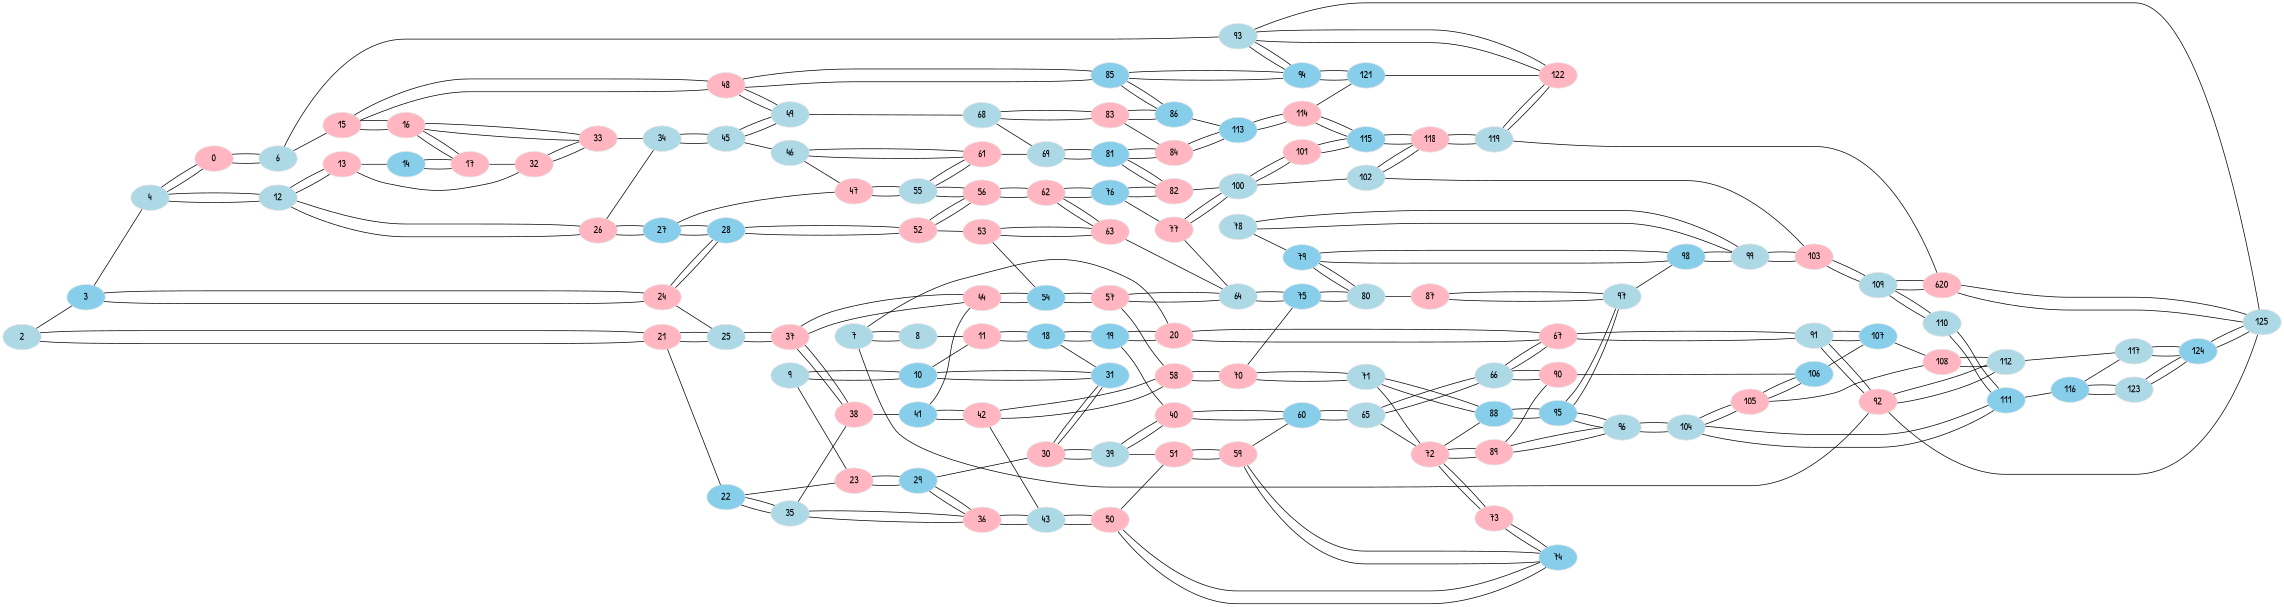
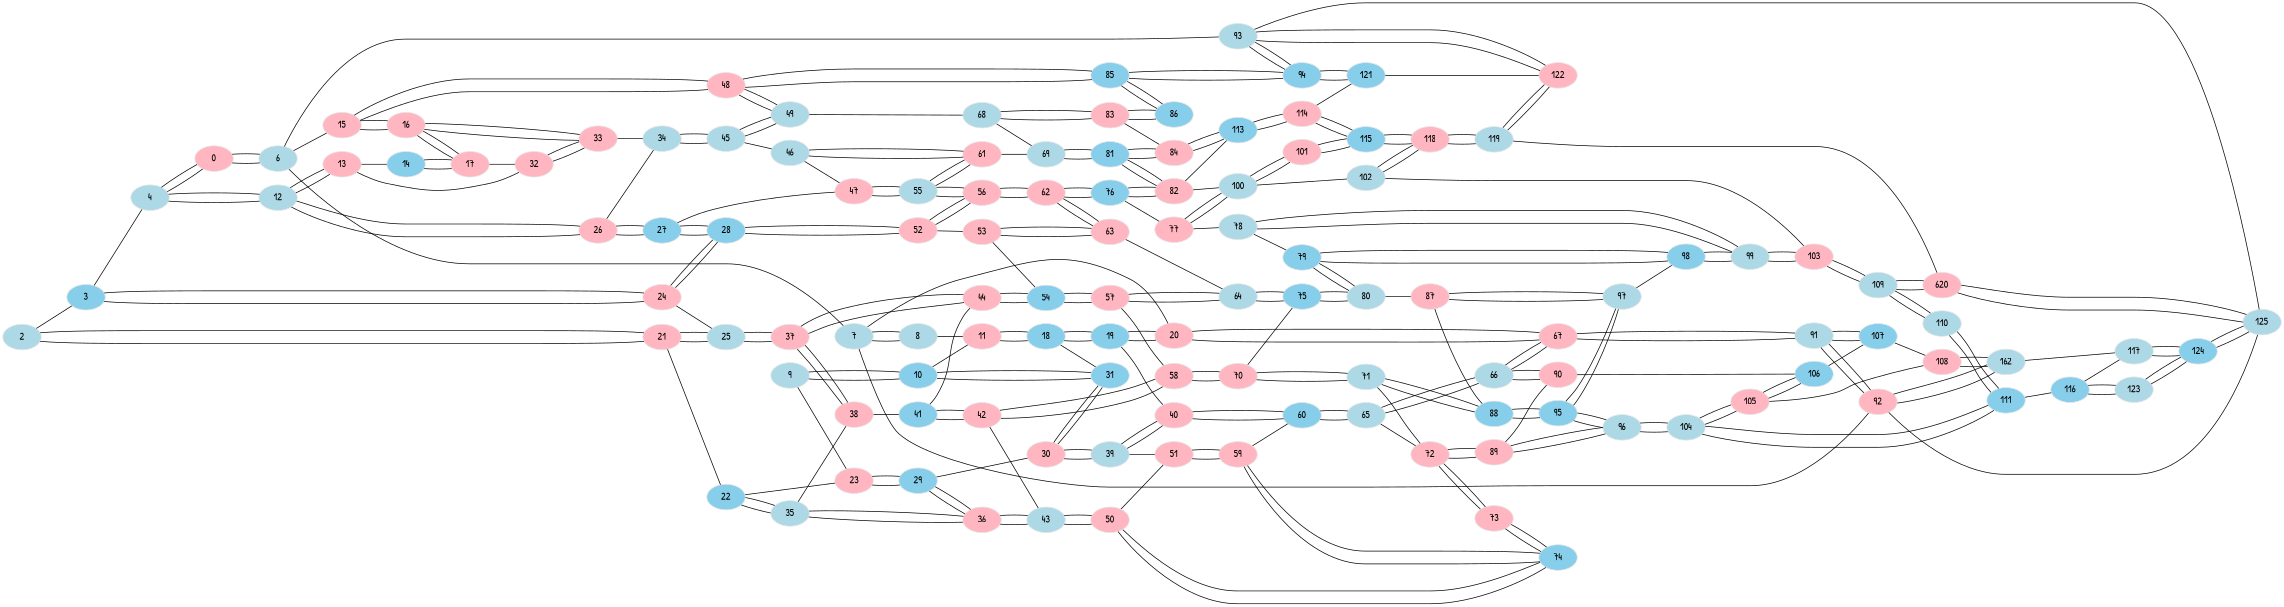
(1206, 122) -> (1206, 161)
(1206, 263) -> (1206, 228)
none -> (561, 264)
(2006, 362) -> (2006, 362)
(1462, 434) -> (1455, 358)
